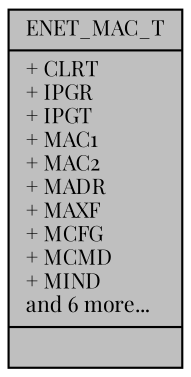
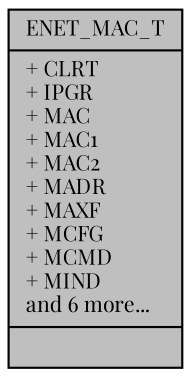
(59, 117) -> (59, 117)
